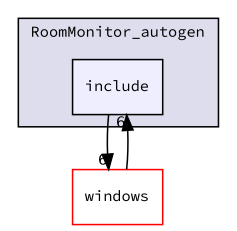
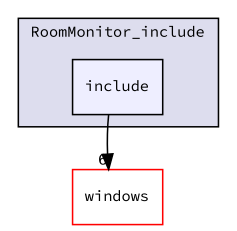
(118, 33) -> (118, 33)
(128, 150) -> none
